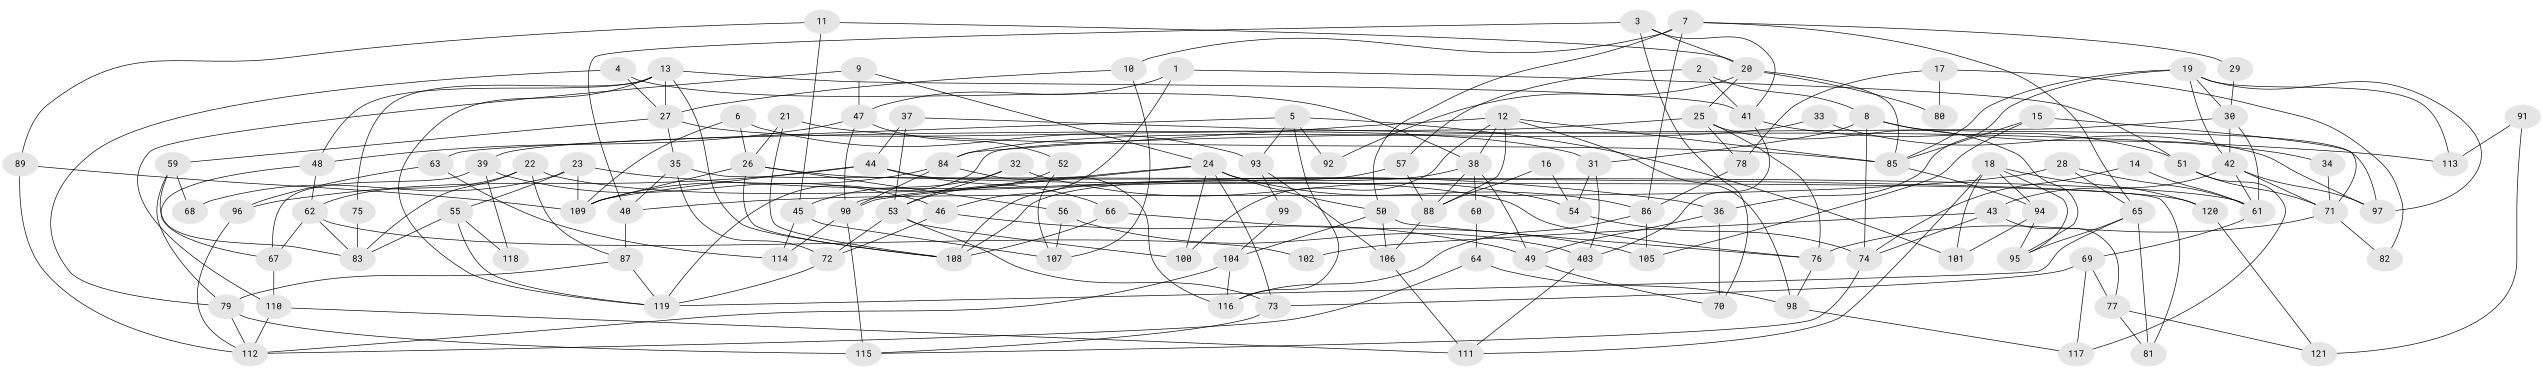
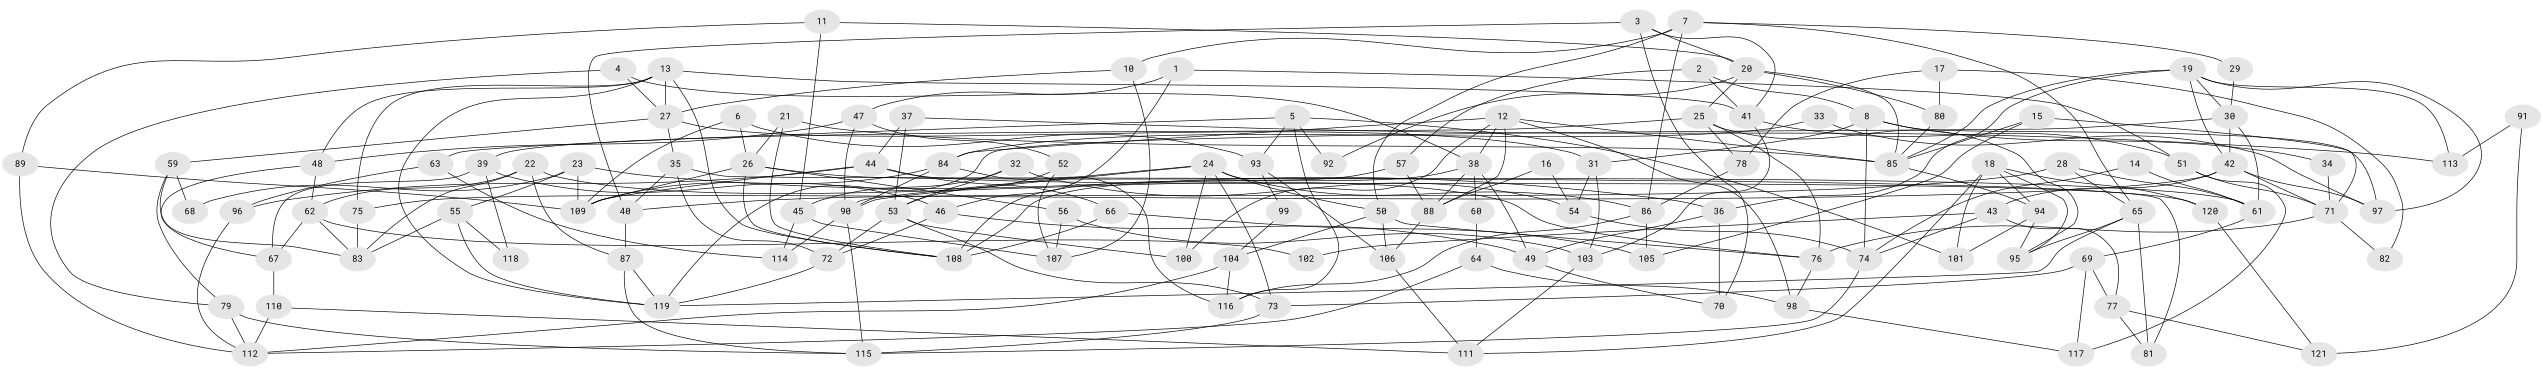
(859, 69) -> none
none -> (1910, 146)
(2245, 191) -> (1619, 199)
(1585, 259) -> (1585, 259)
(423, 276) -> (695, 340)
